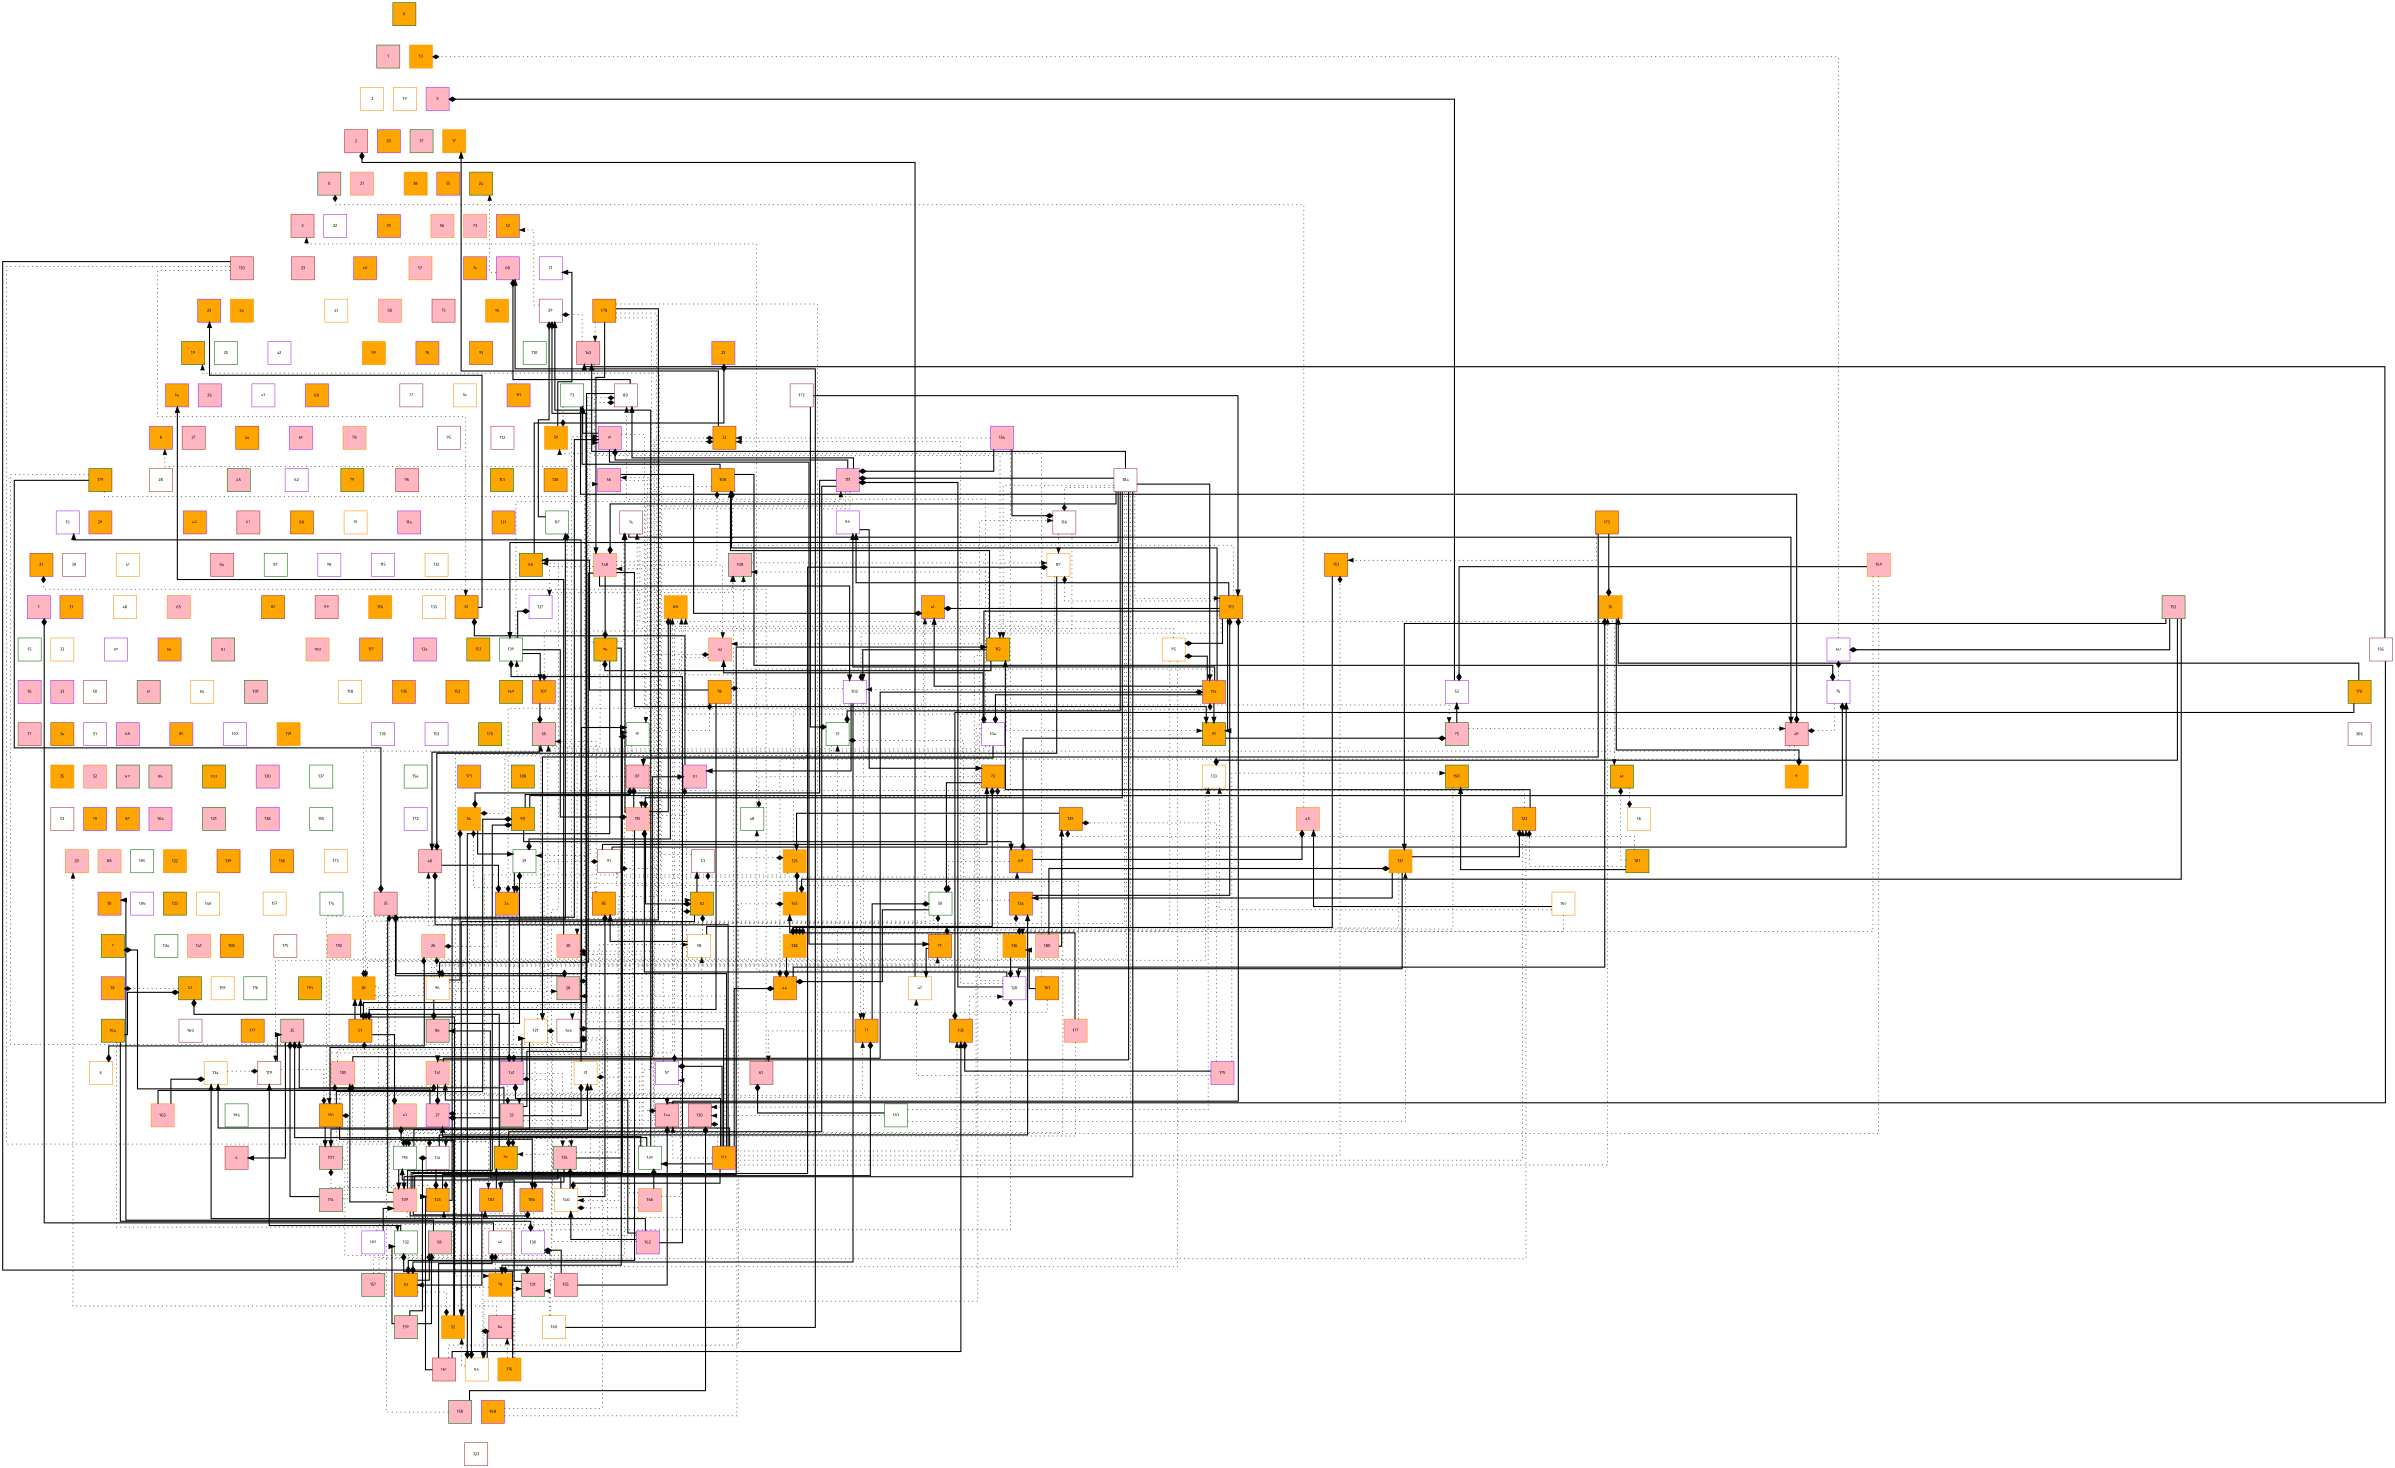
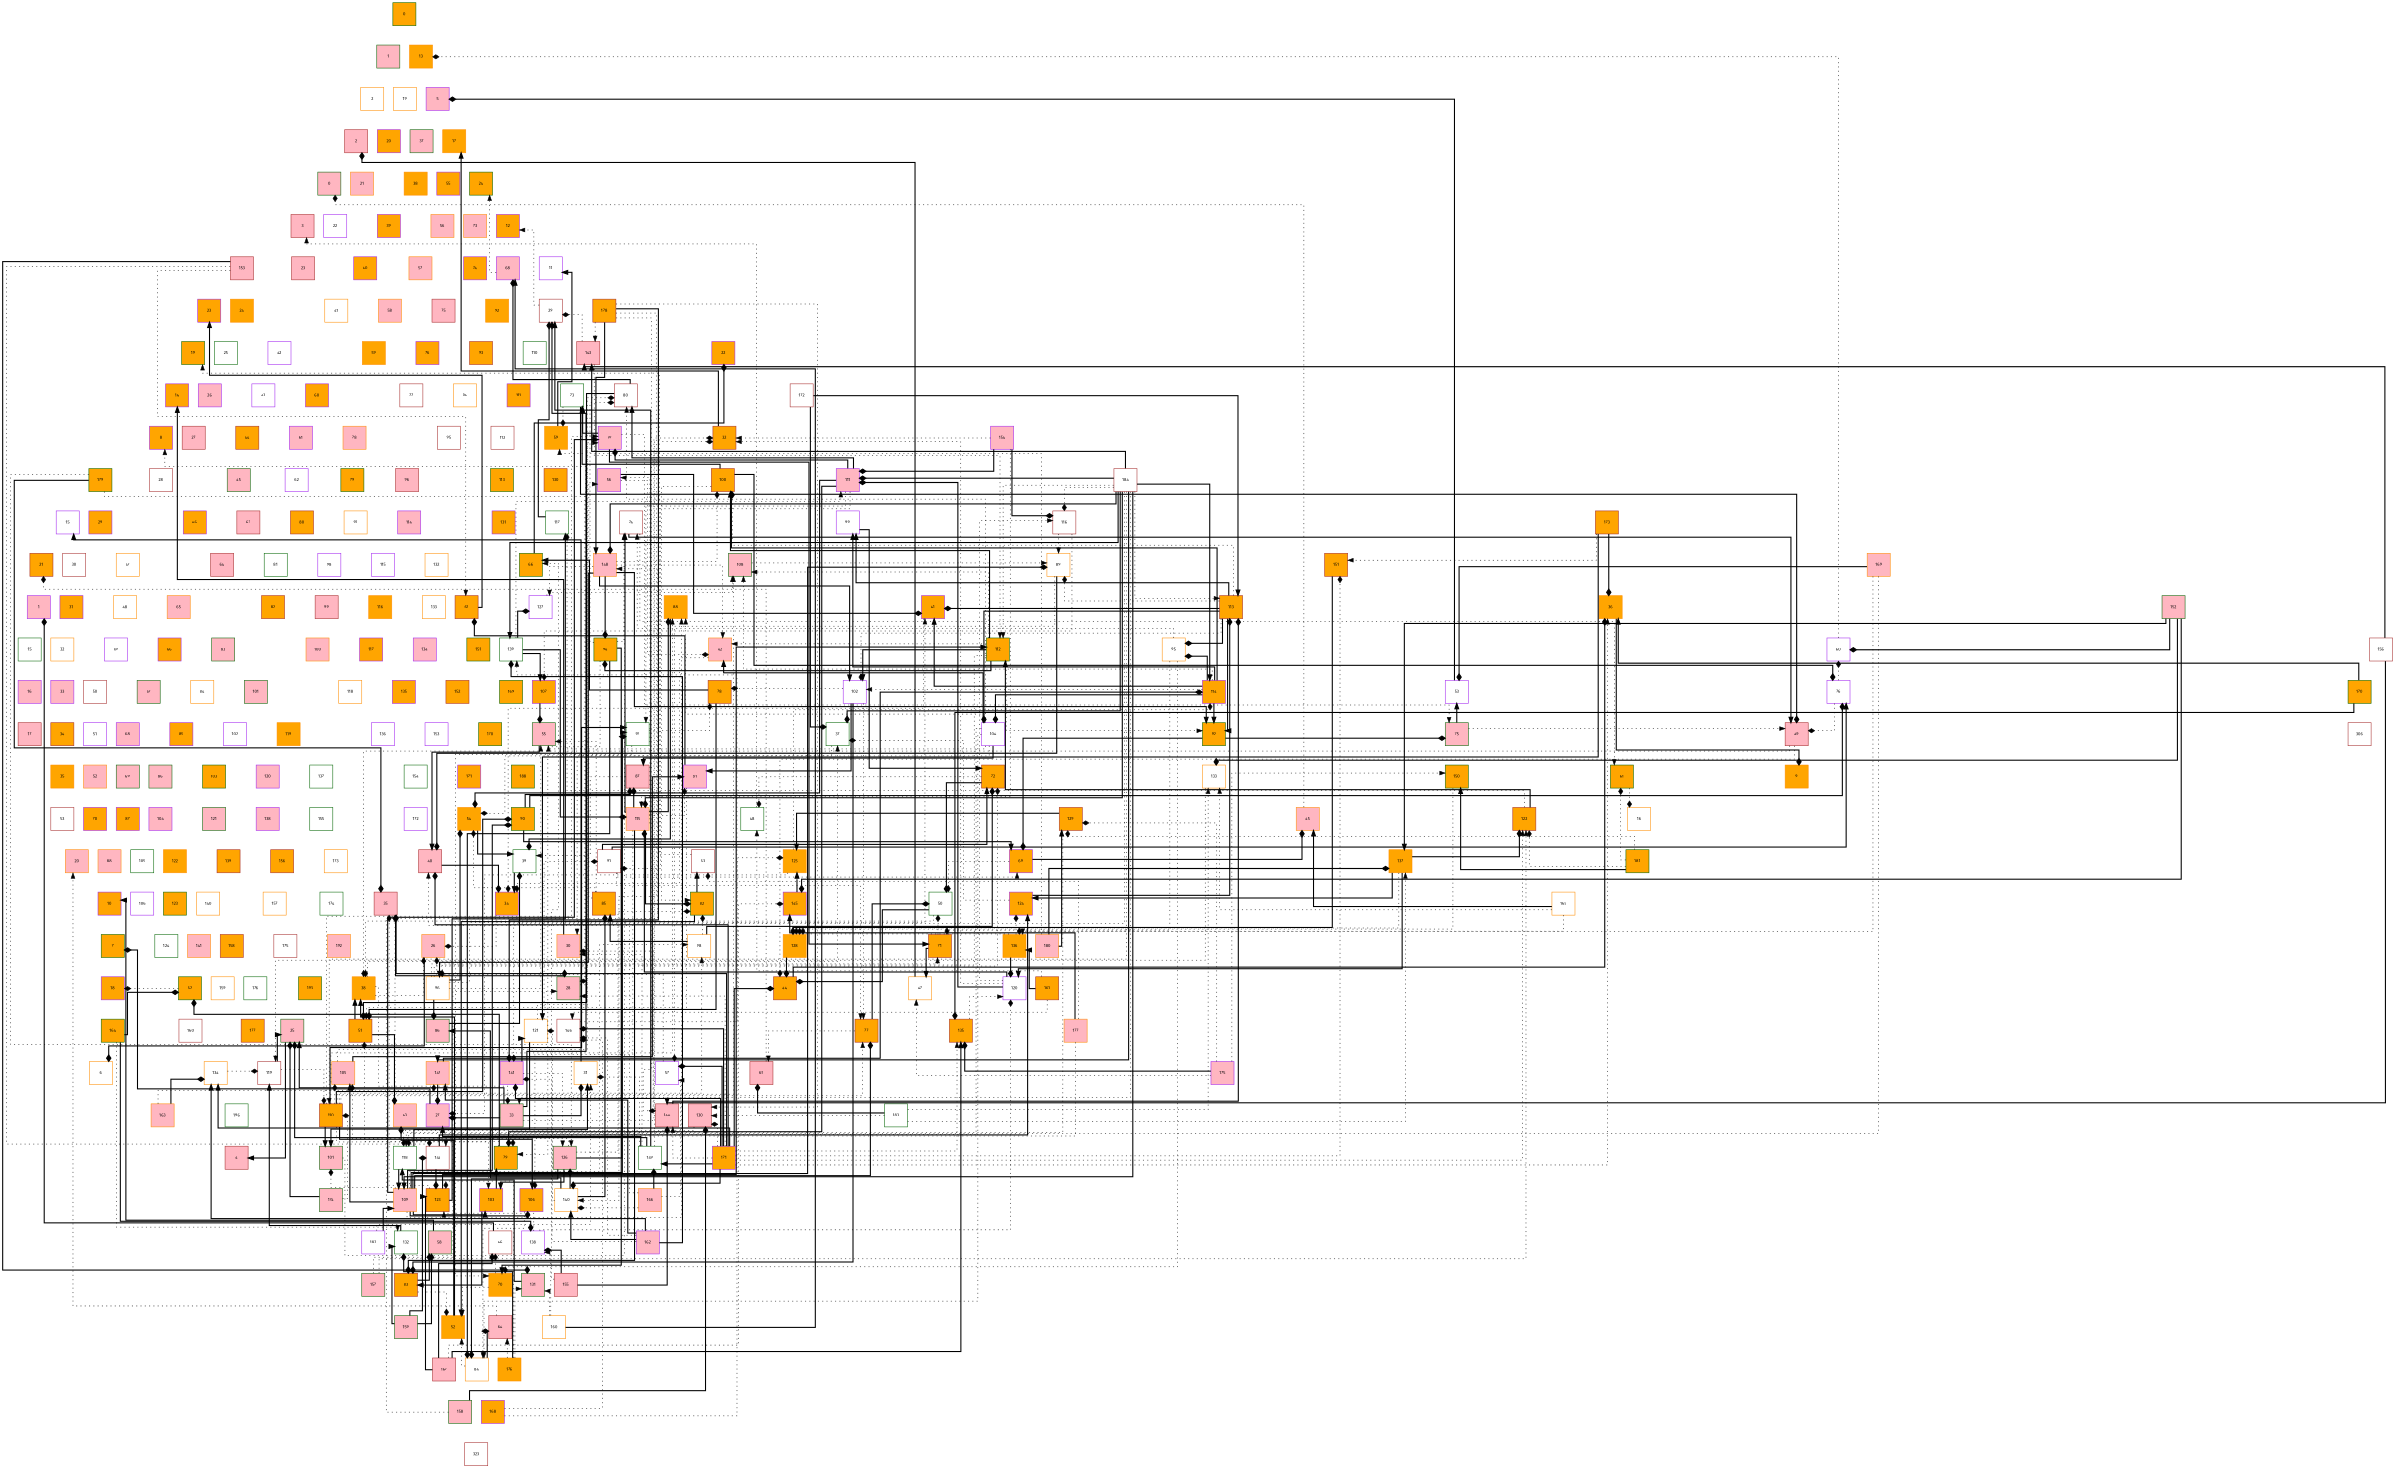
(797, 886) -> (797, 886)
(795, 904) -> (795, 904)
(290, 1090) -> (290, 1090)
